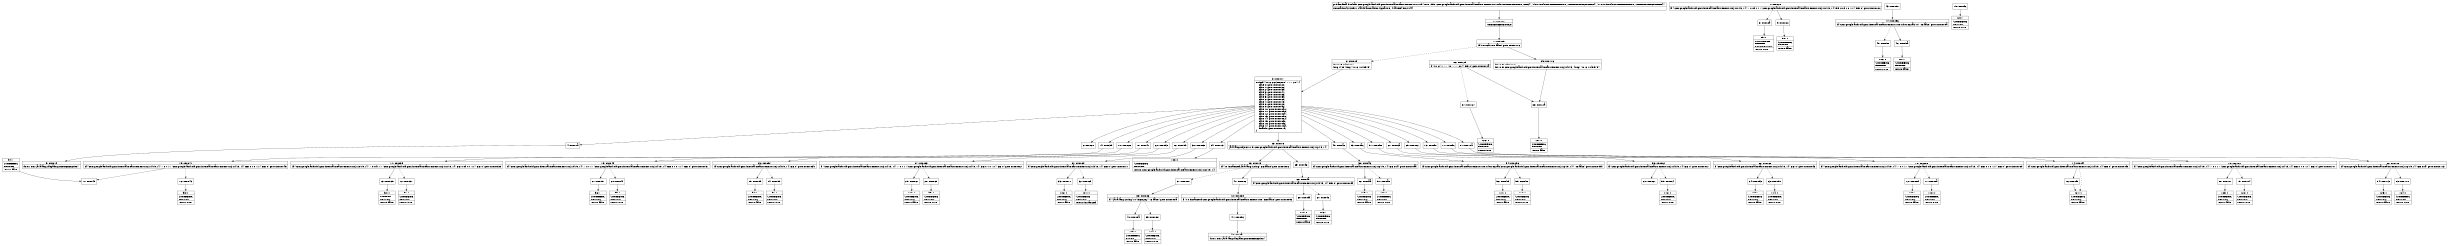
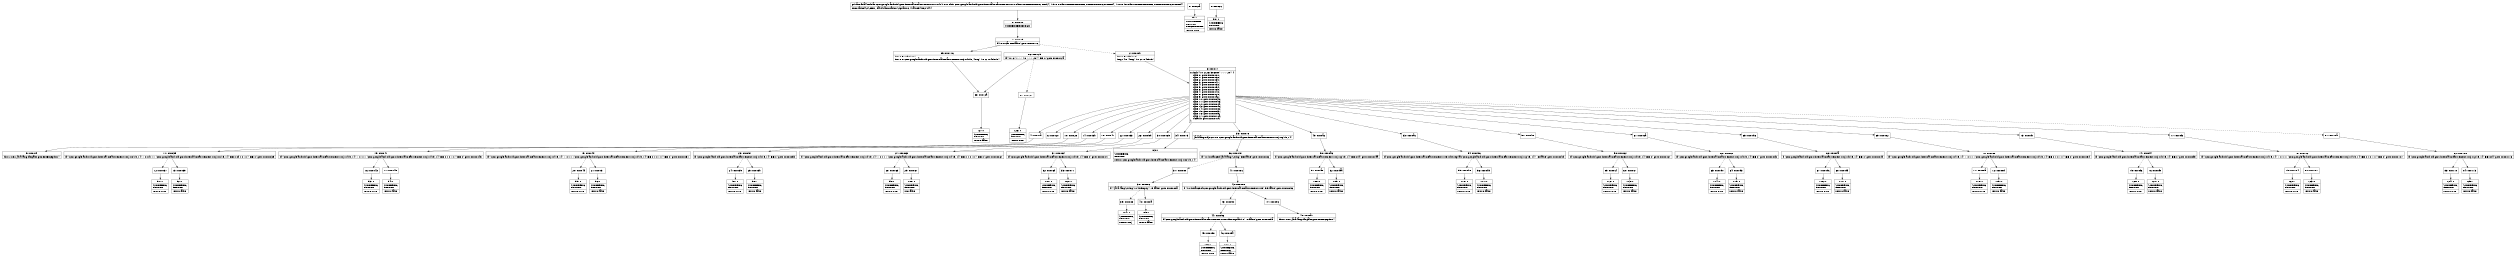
(1775, 6) -> none
(1383, 117) -> (1779, 114)
(1289, 155) -> (1488, 116)
(49, 179) -> (391, 176)
(2081, 179) -> (2141, 163)
none -> (1630, 186)
none -> (1233, 194)
(386, 196) -> (180, 185)
(911, 203) -> (910, 191)
(1086, 203) -> (1048, 191)
(1130, 238) -> (1144, 219)
(1152, 242) -> (1126, 222)
